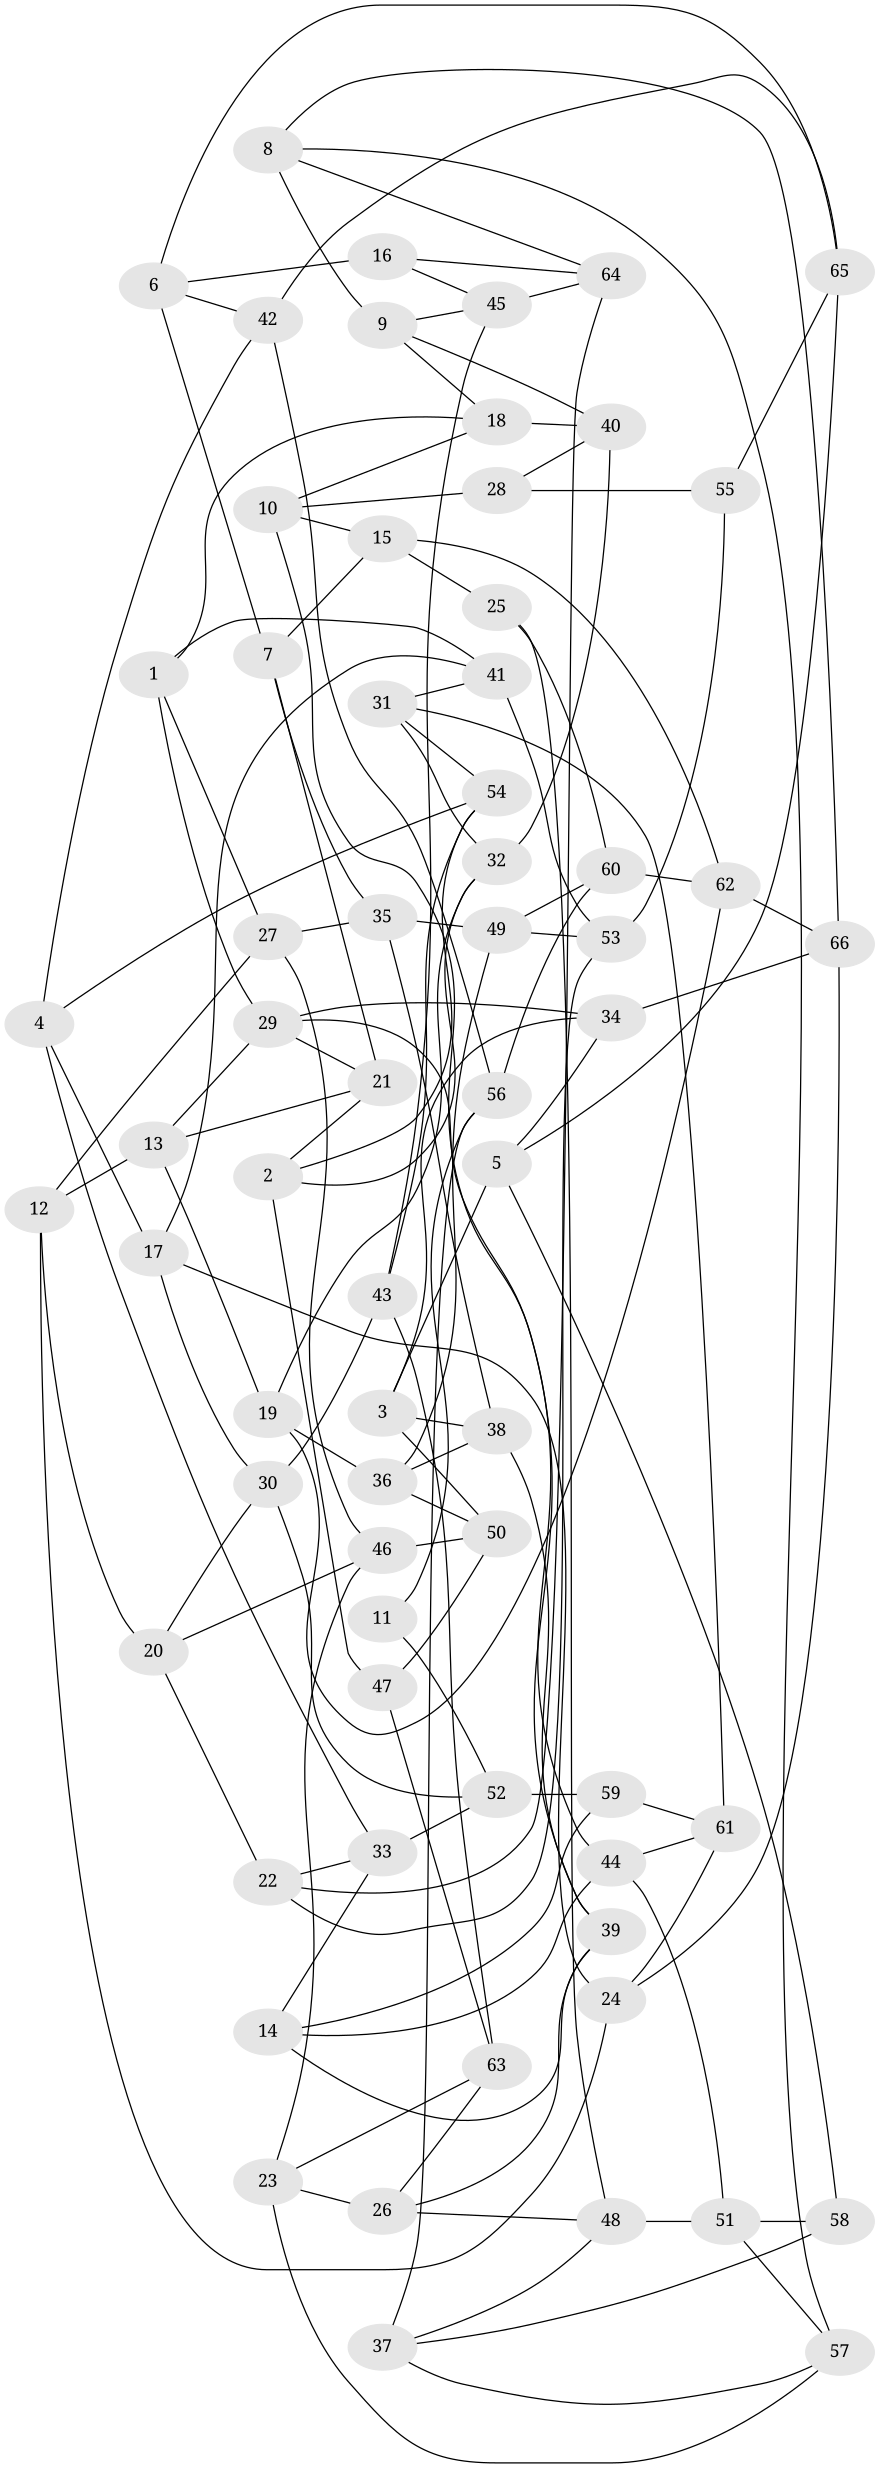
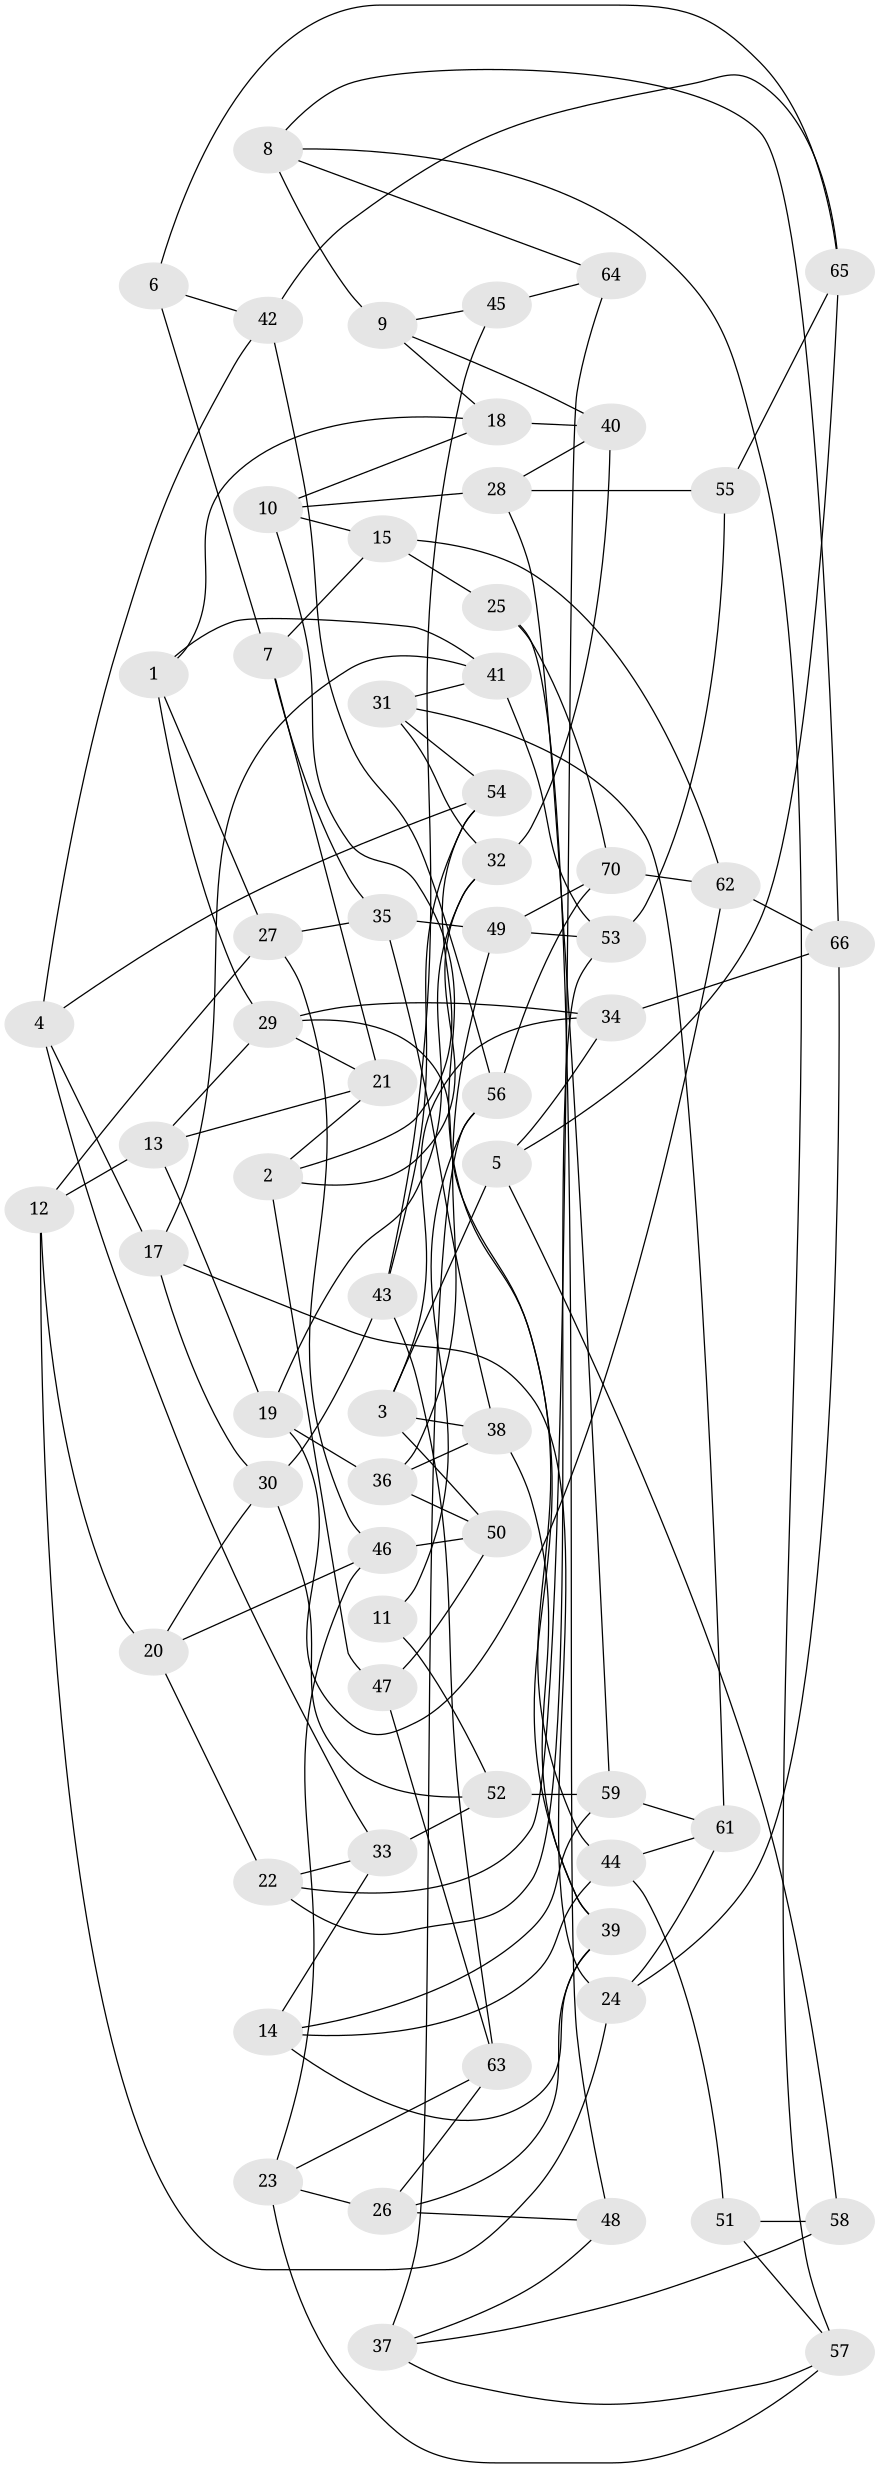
(383, 257) -> none
(611, 871) -> (611, 871)
none -> (576, 1139)
(669, 2221) -> none
